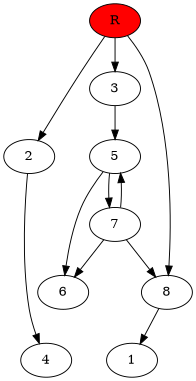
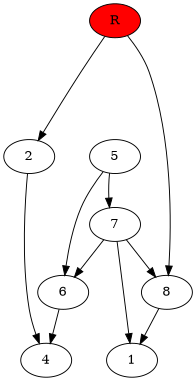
(115, 89) -> none
(121, 195) -> (123, 288)
none -> (56, 322)
